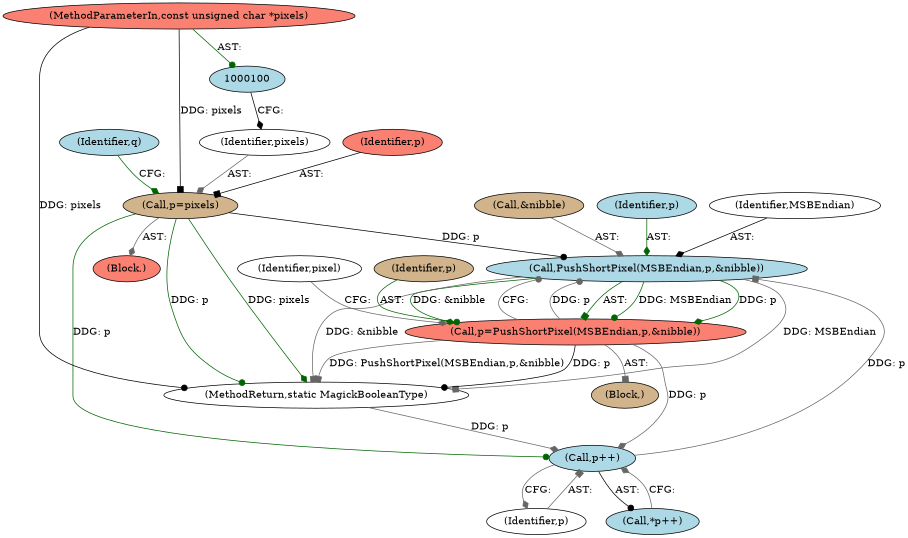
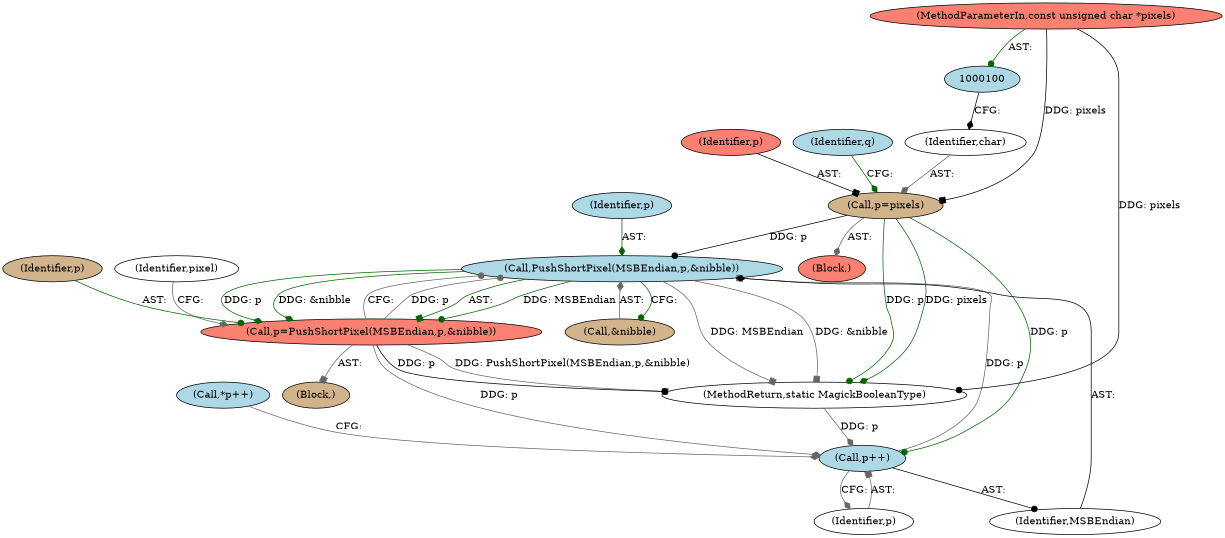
(265, 142) -> (966, 142)
none -> (651, 298)
(611, 491) -> (962, 488)
